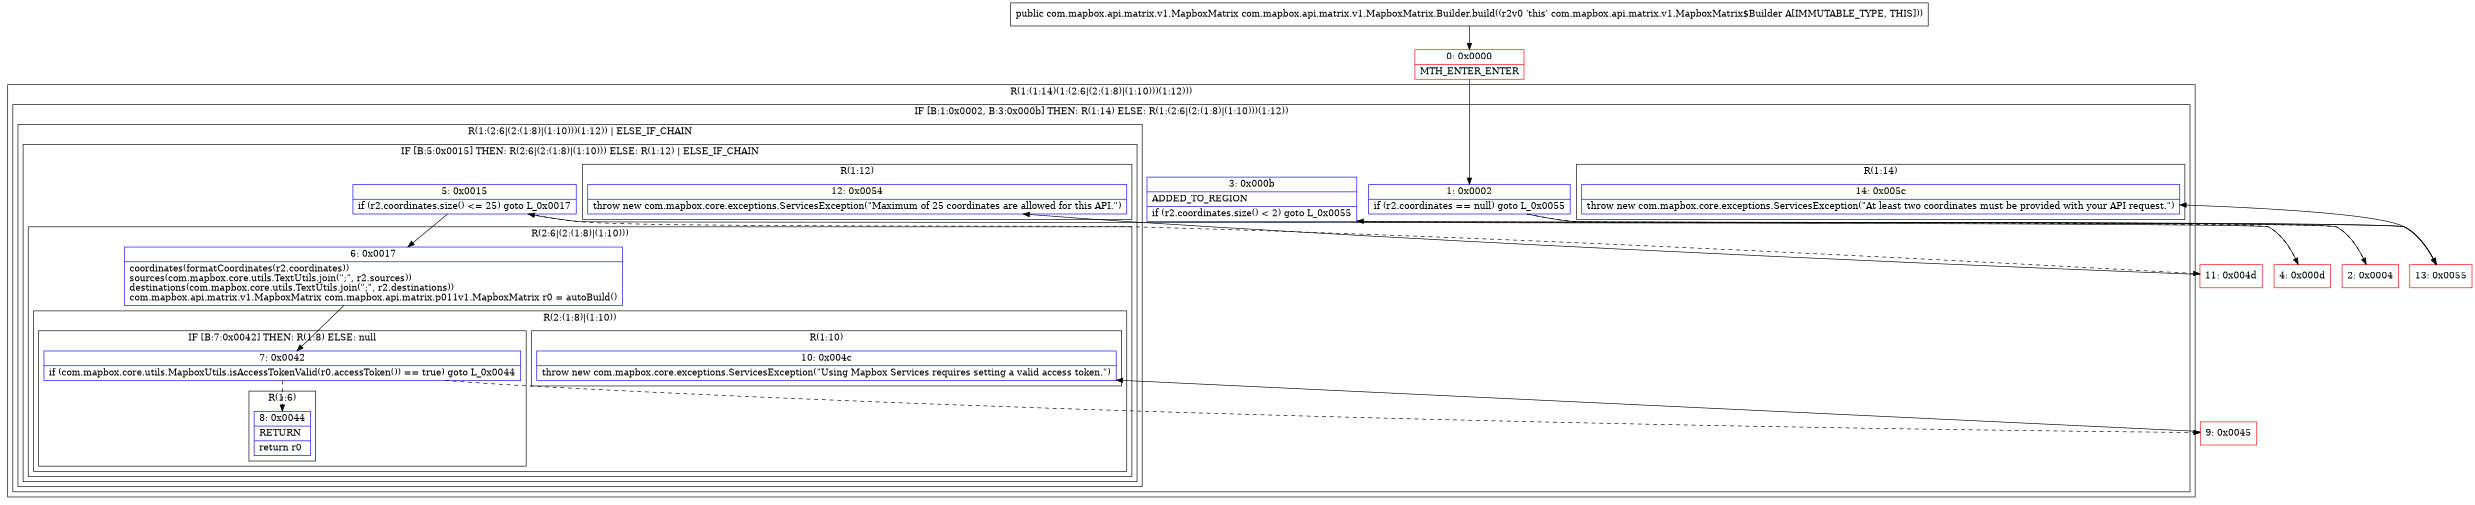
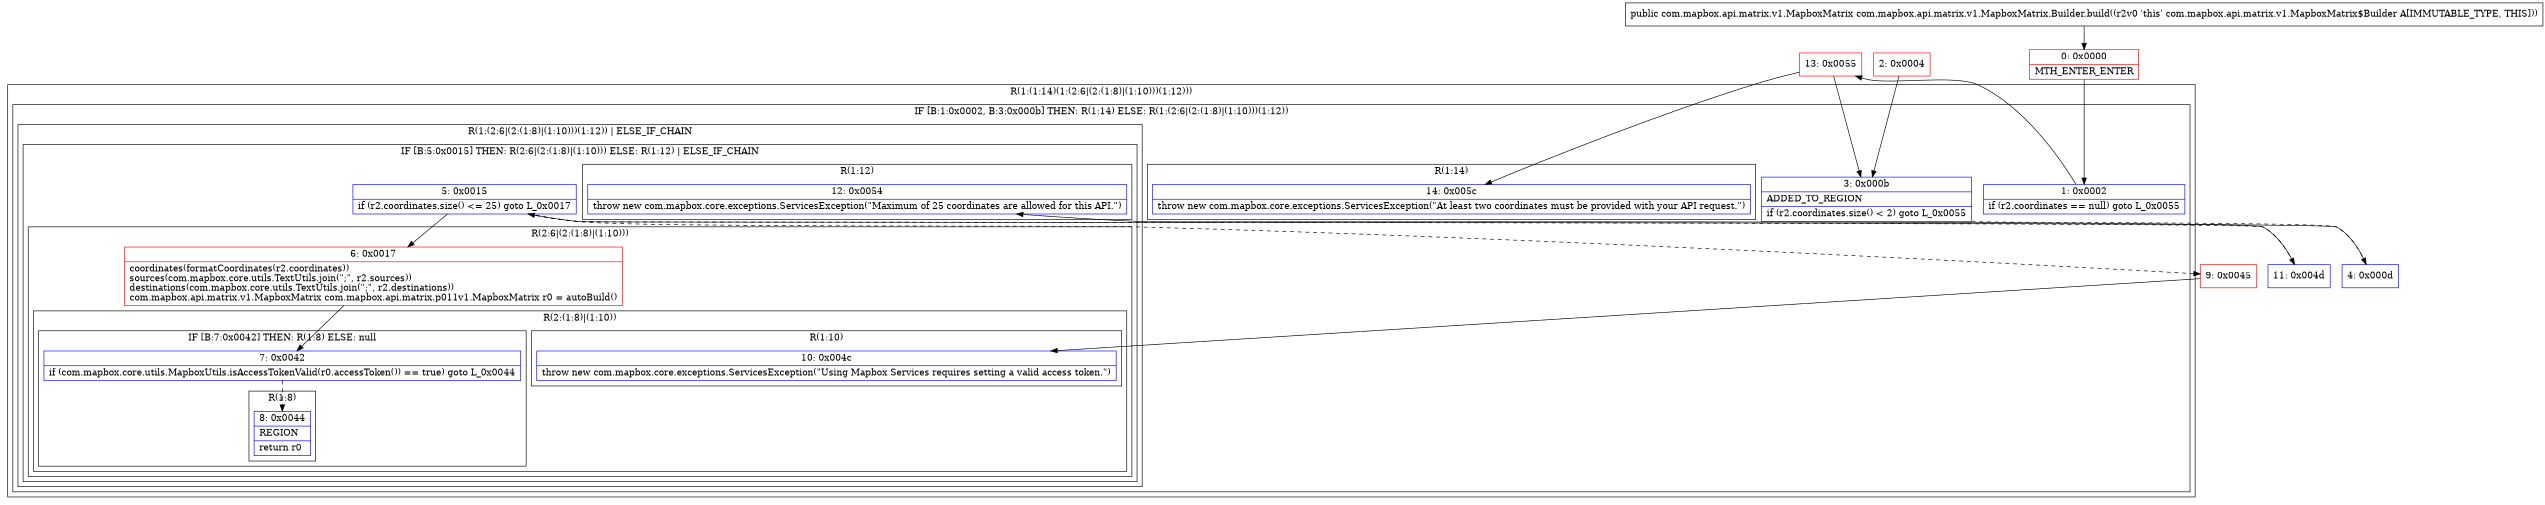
(1903, 222) -> (1846, 123)
(1953, 223) -> none
(373, 276) -> (373, 276)
(2231, 276) -> (2299, 276)
(2302, 276) -> (2370, 276)
(282, 398) -> (282, 398)
(1319, 416) -> (1361, 234)
(280, 433) -> (279, 433)
